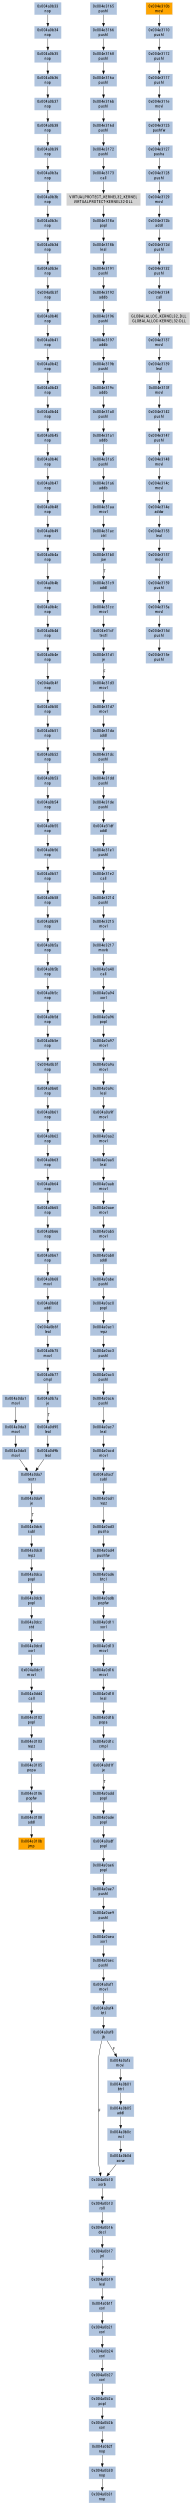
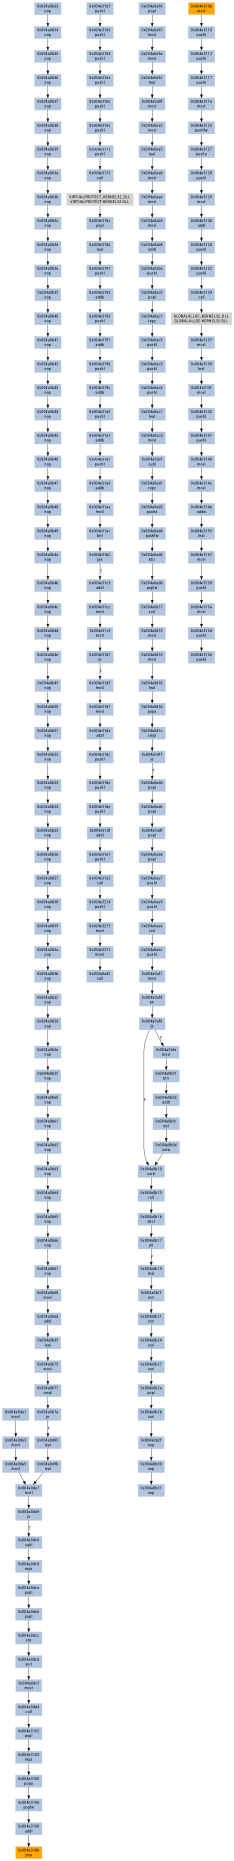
(104, 199) -> (100, 199)
(104, 996) -> none
